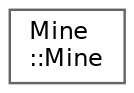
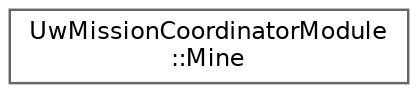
(67, 46) -> (209, 46)
